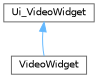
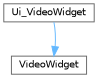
(43, 44) -> (55, 34)
